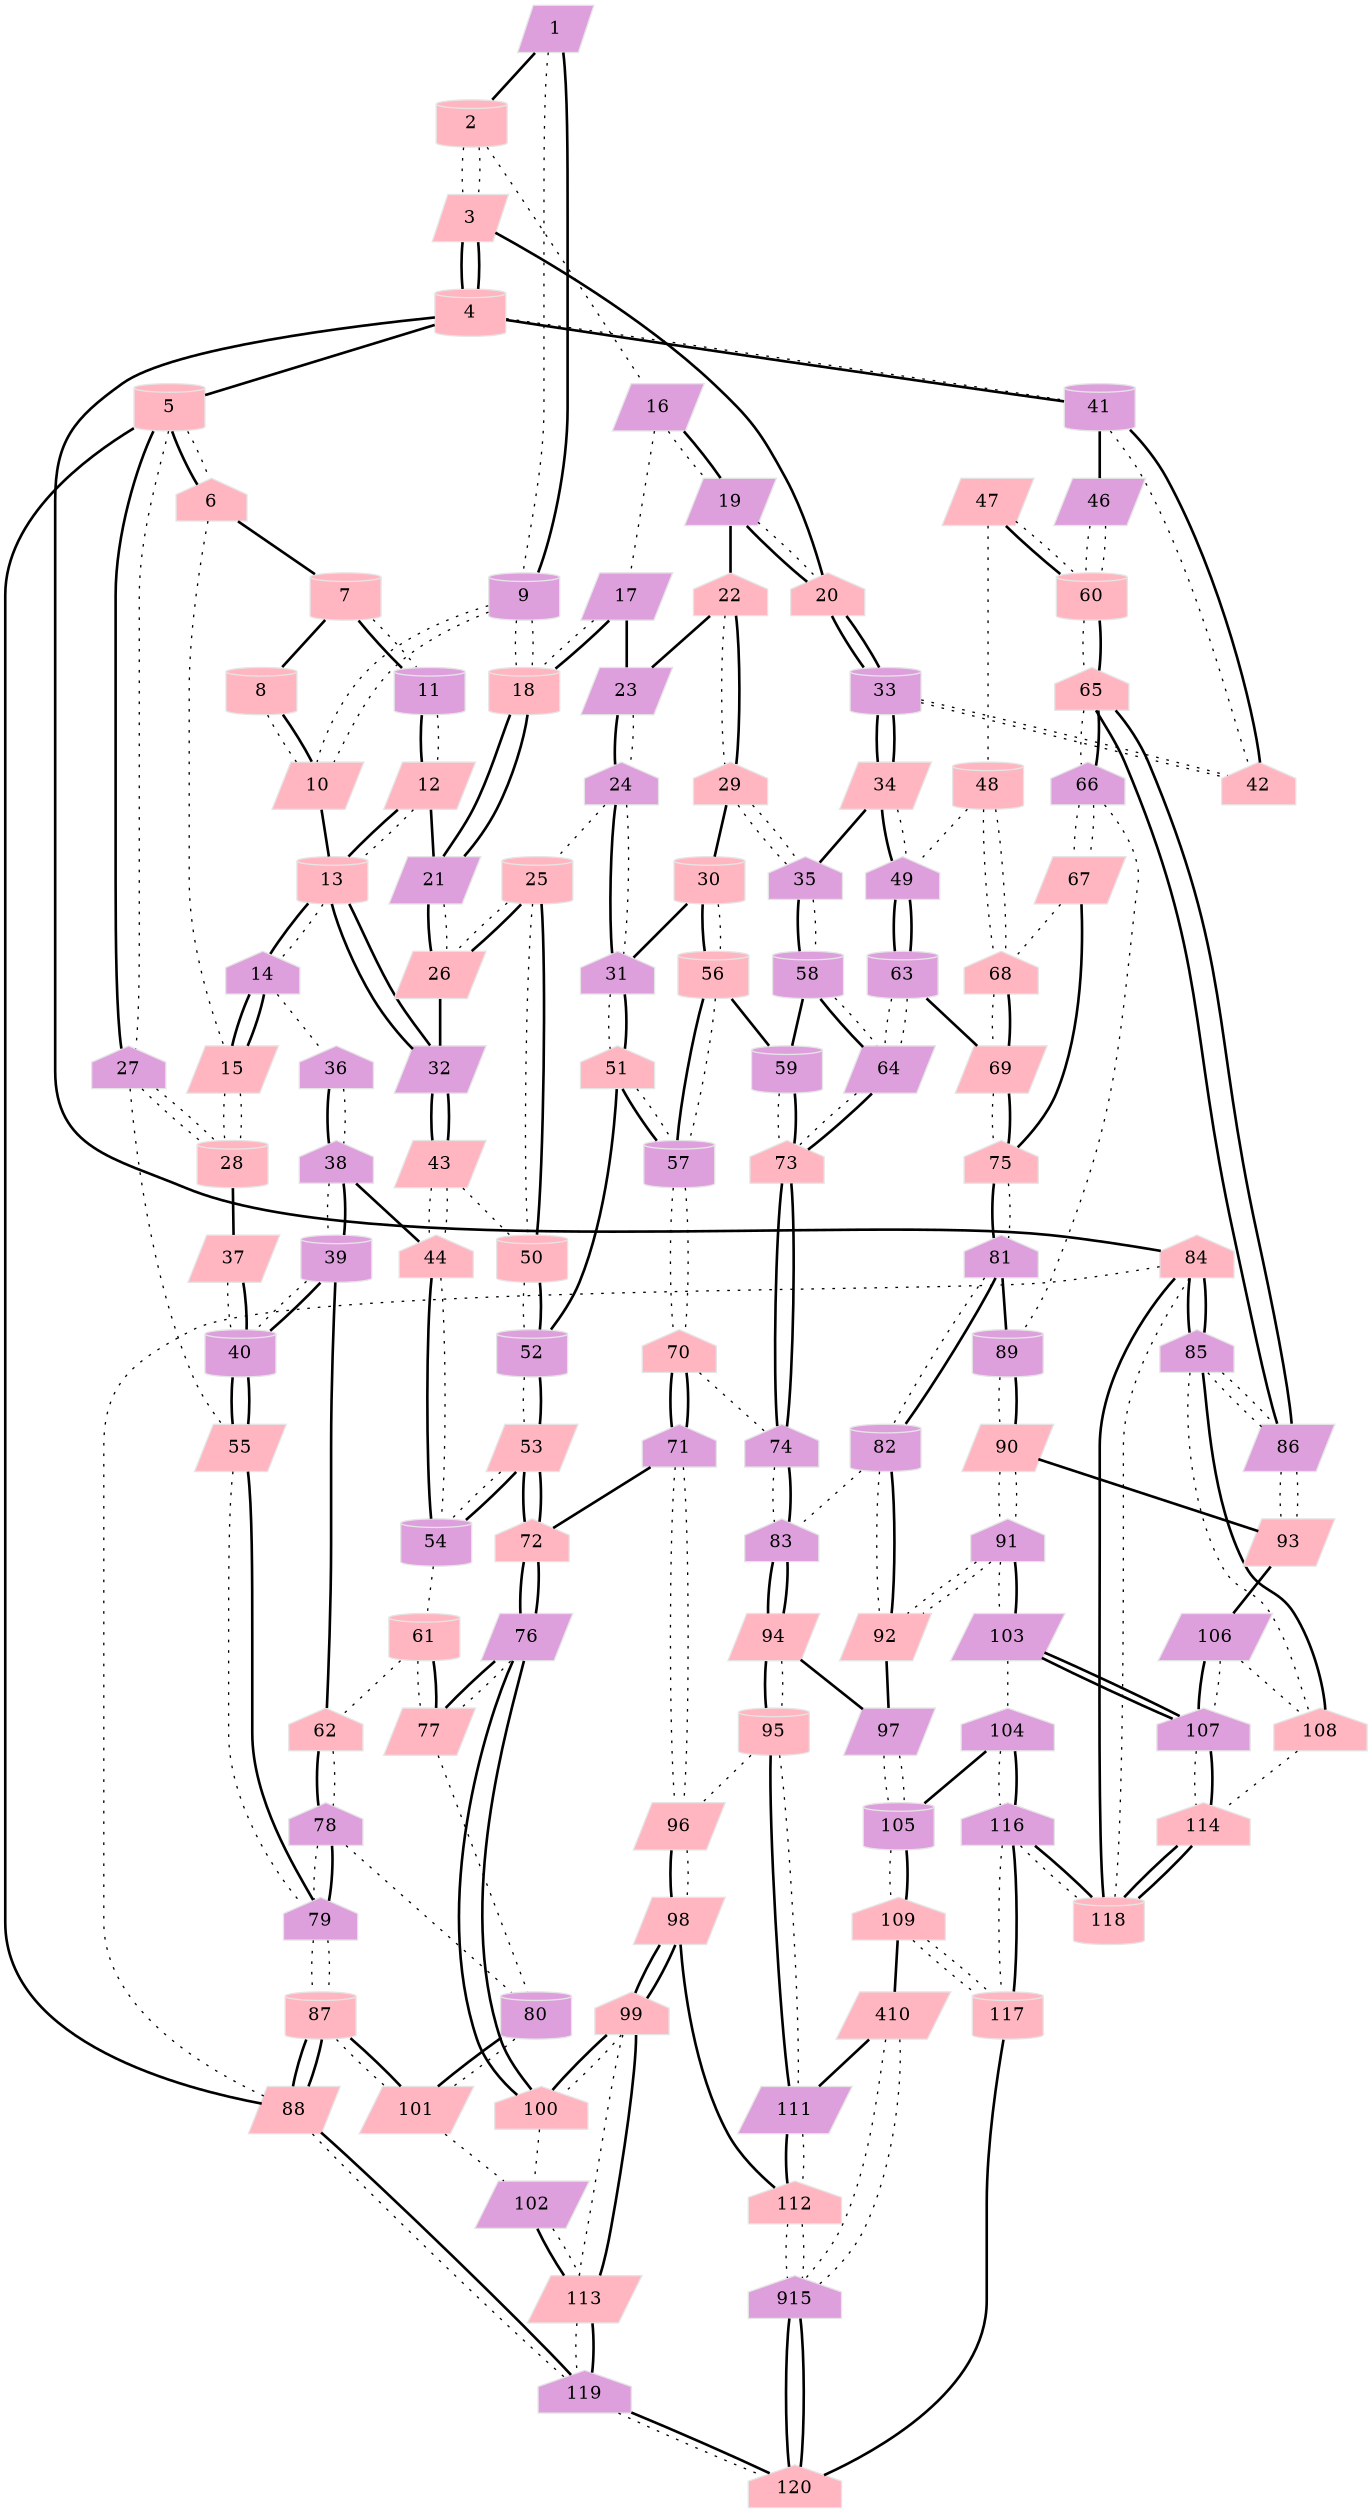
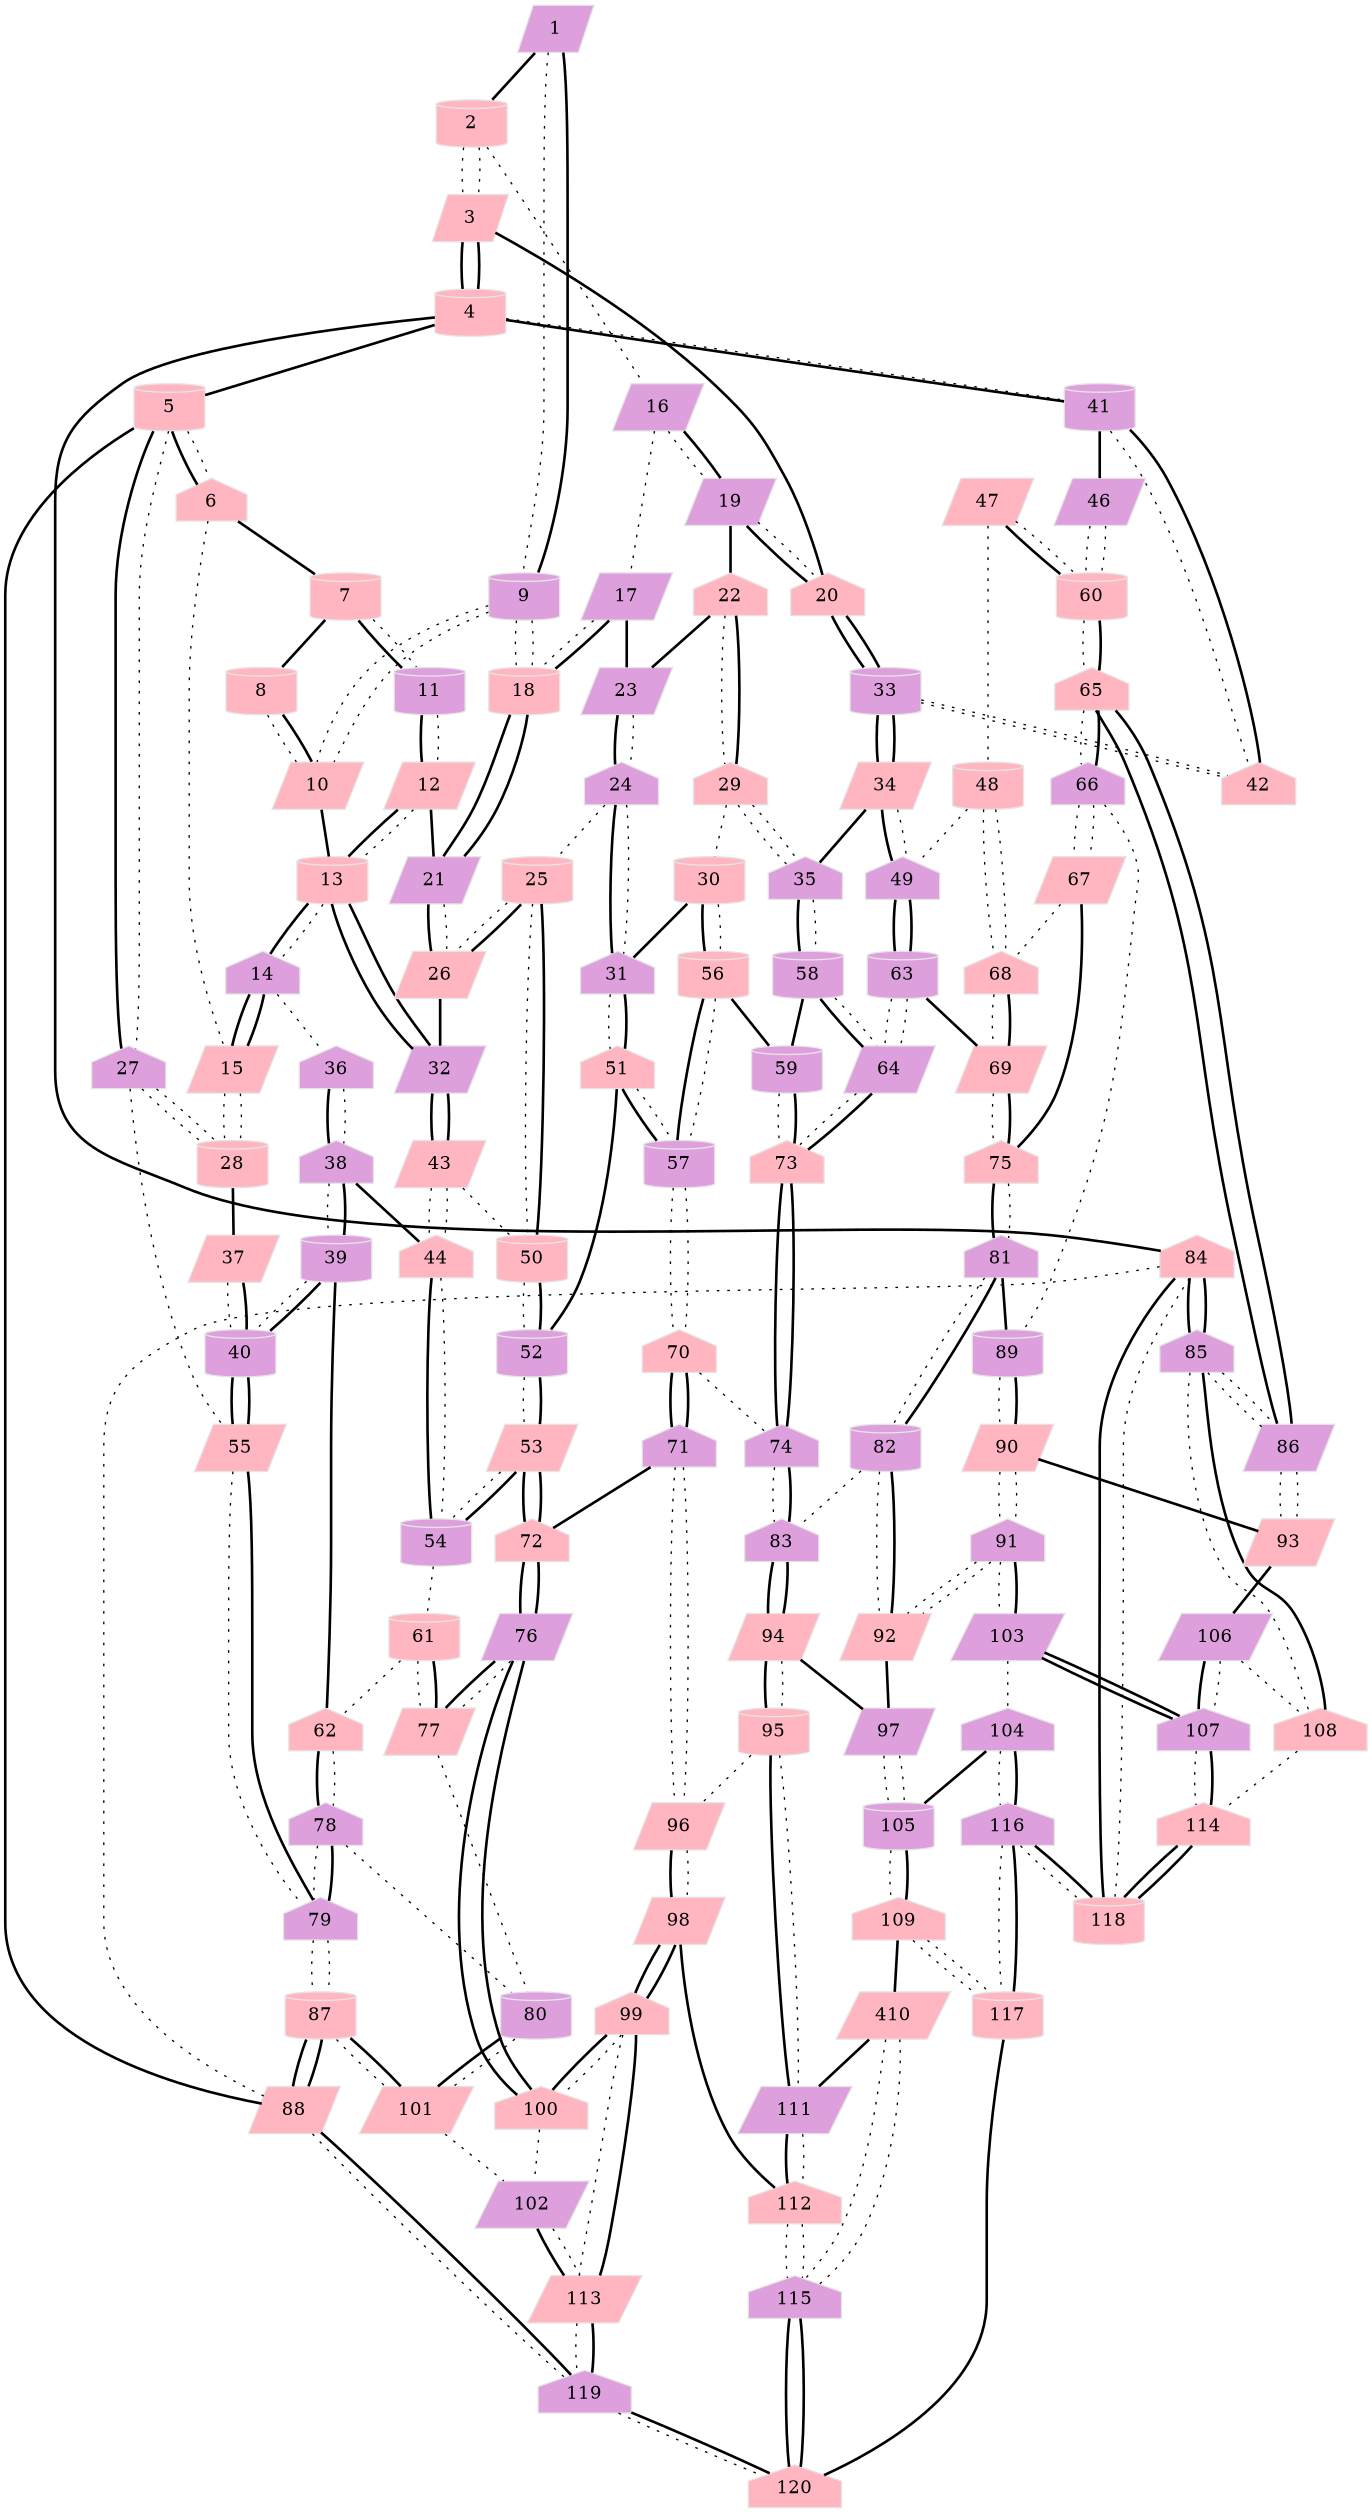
(721, 831) -> (721, 831)
(795, 2299) -> (795, 2299)
